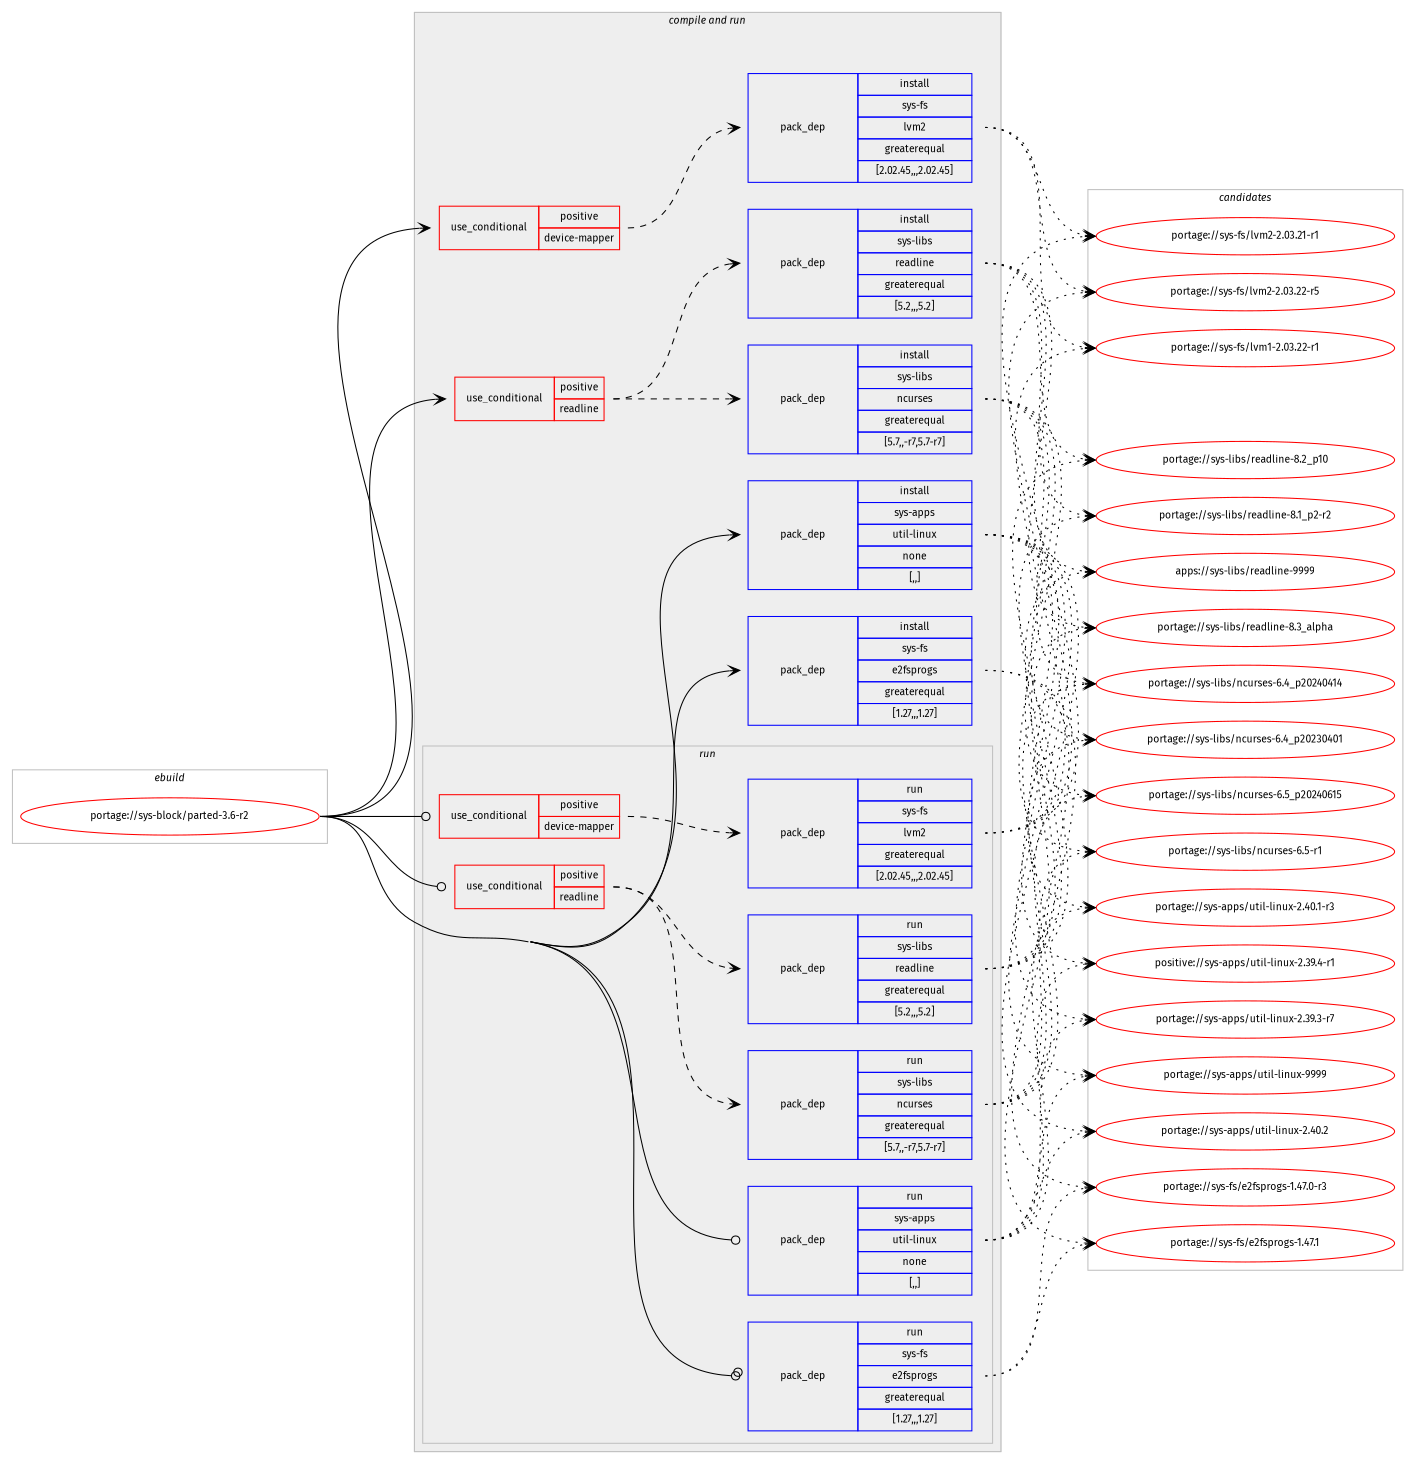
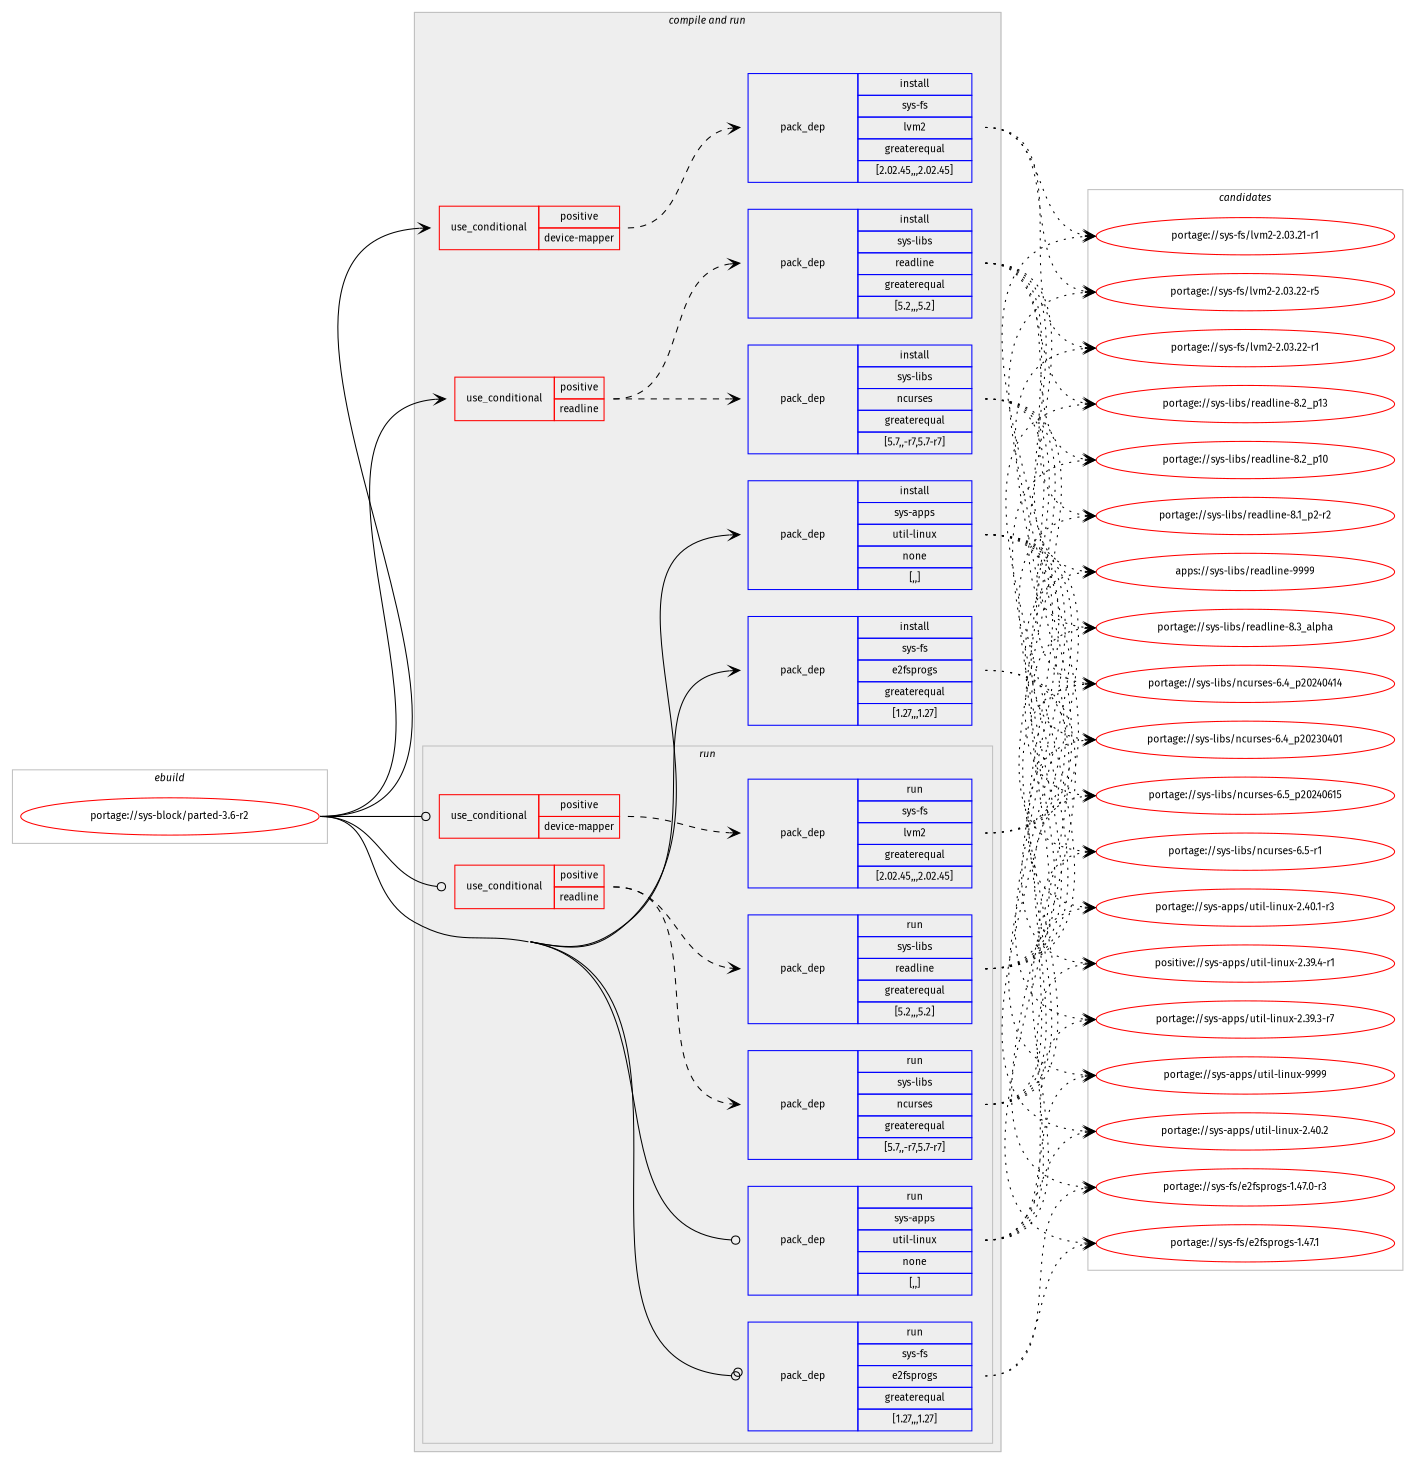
(1245, 348) -> (1245, 348)
none -> (1245, 404)
